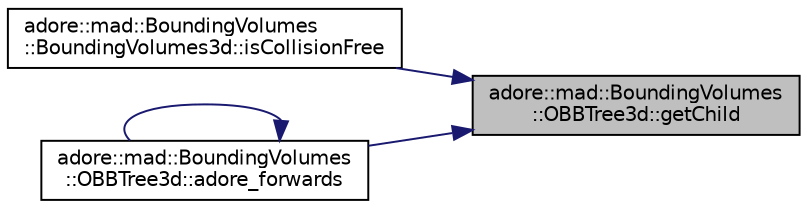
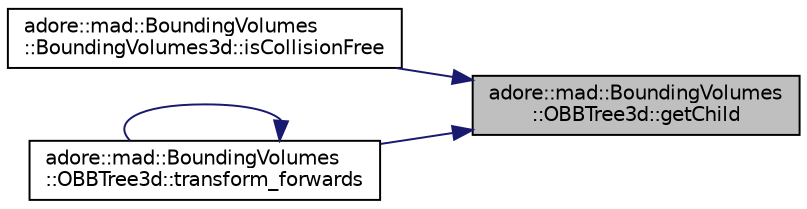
(205, 170) -> (205, 170)
